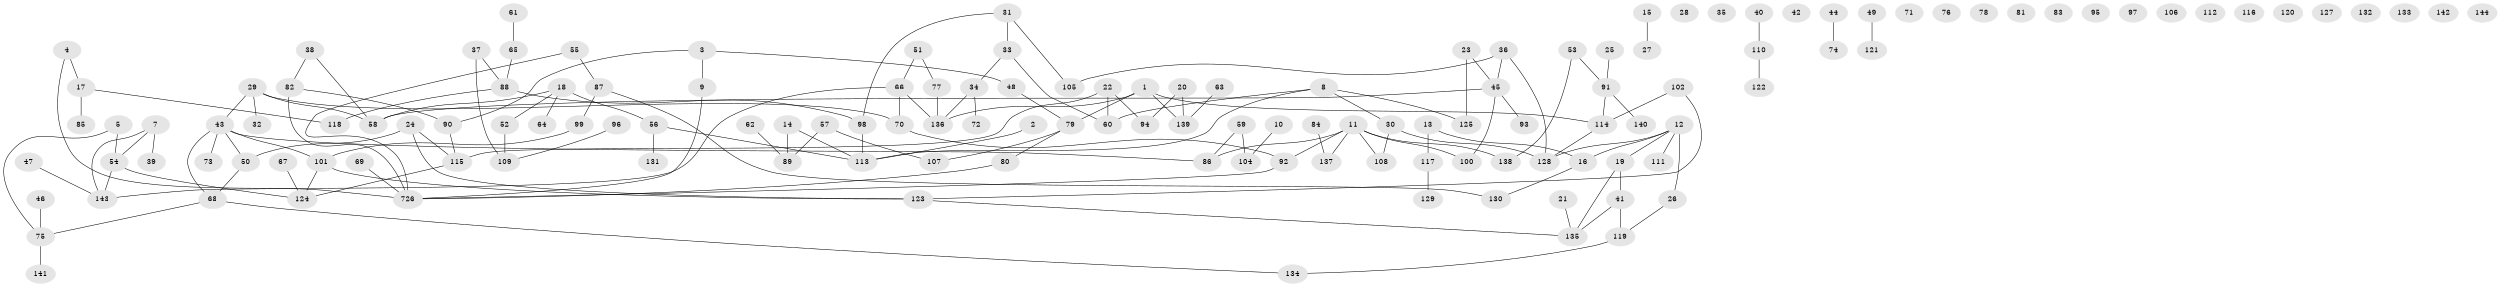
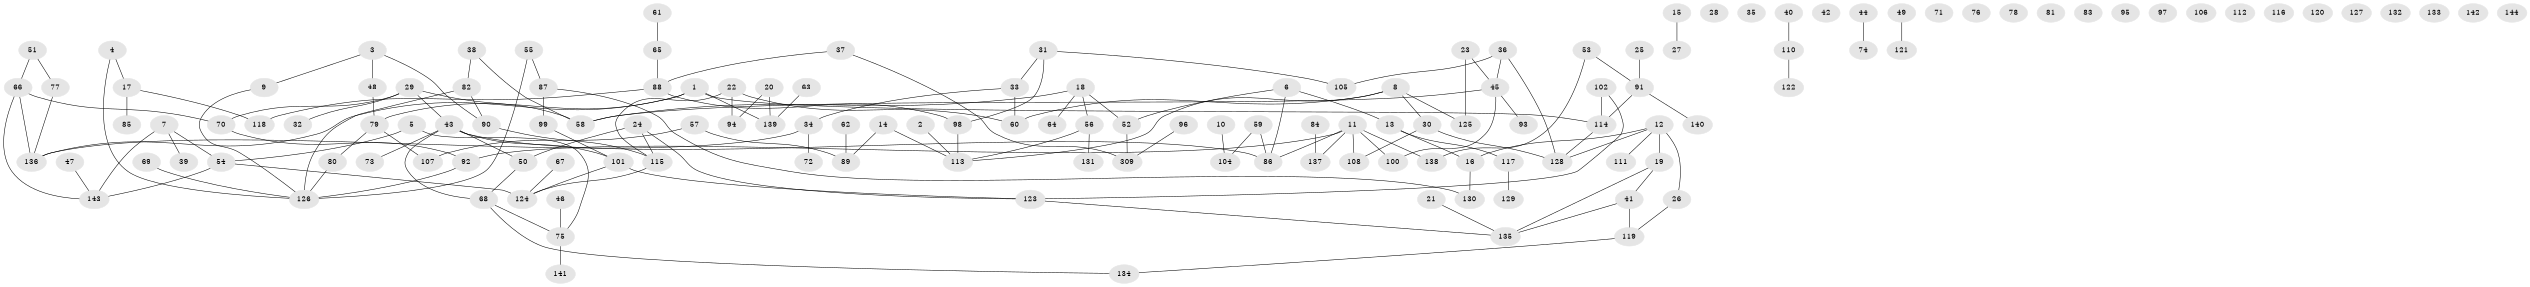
none -> (1287, 88)
(505, 162) -> (1127, 162)
(408, 199) -> (304, 199)
